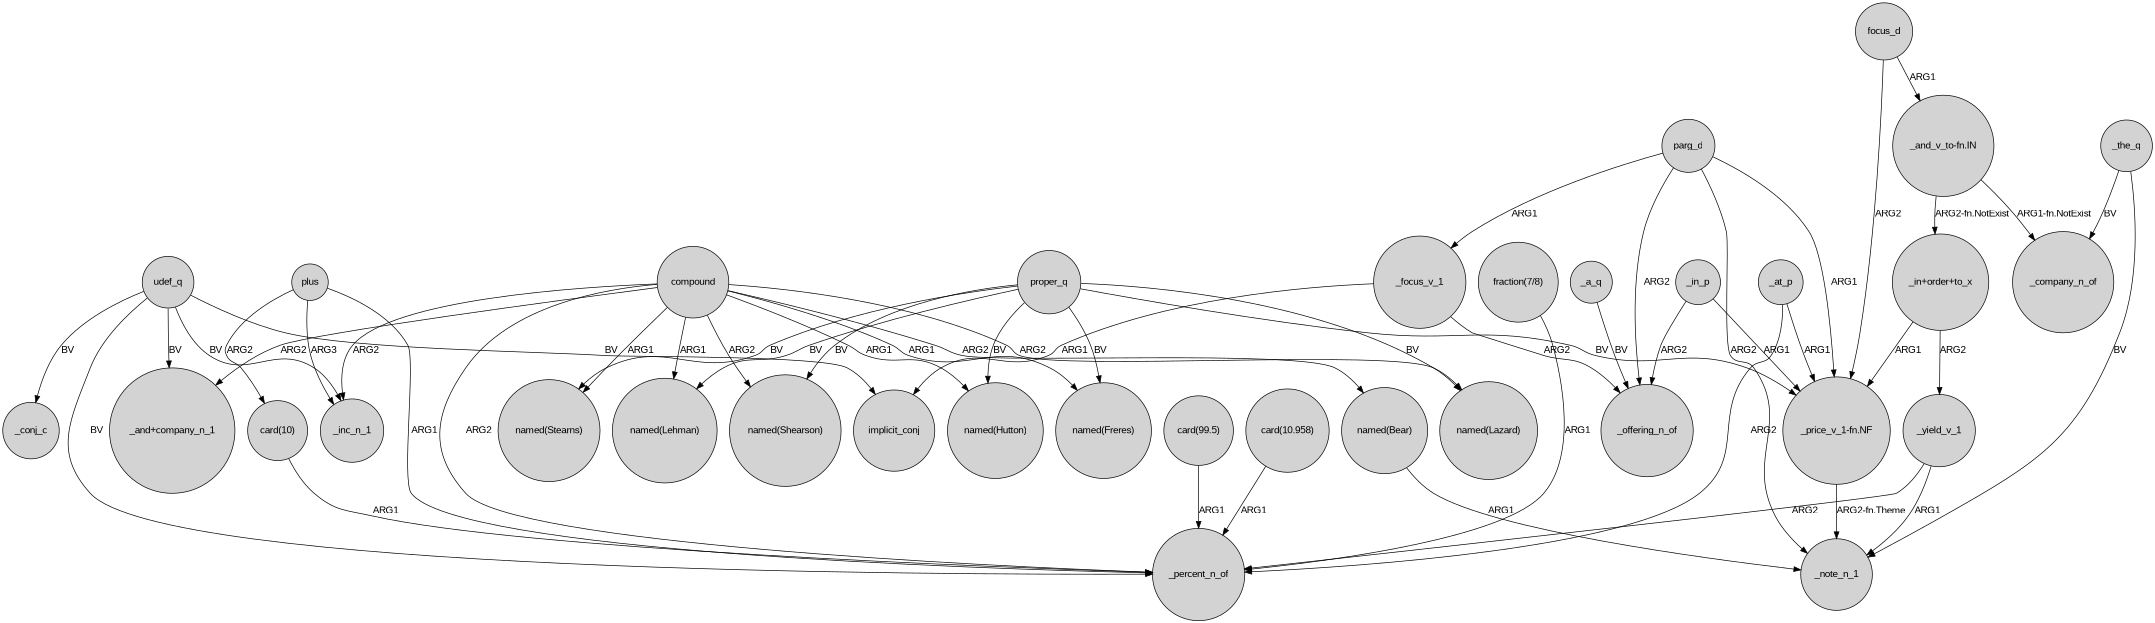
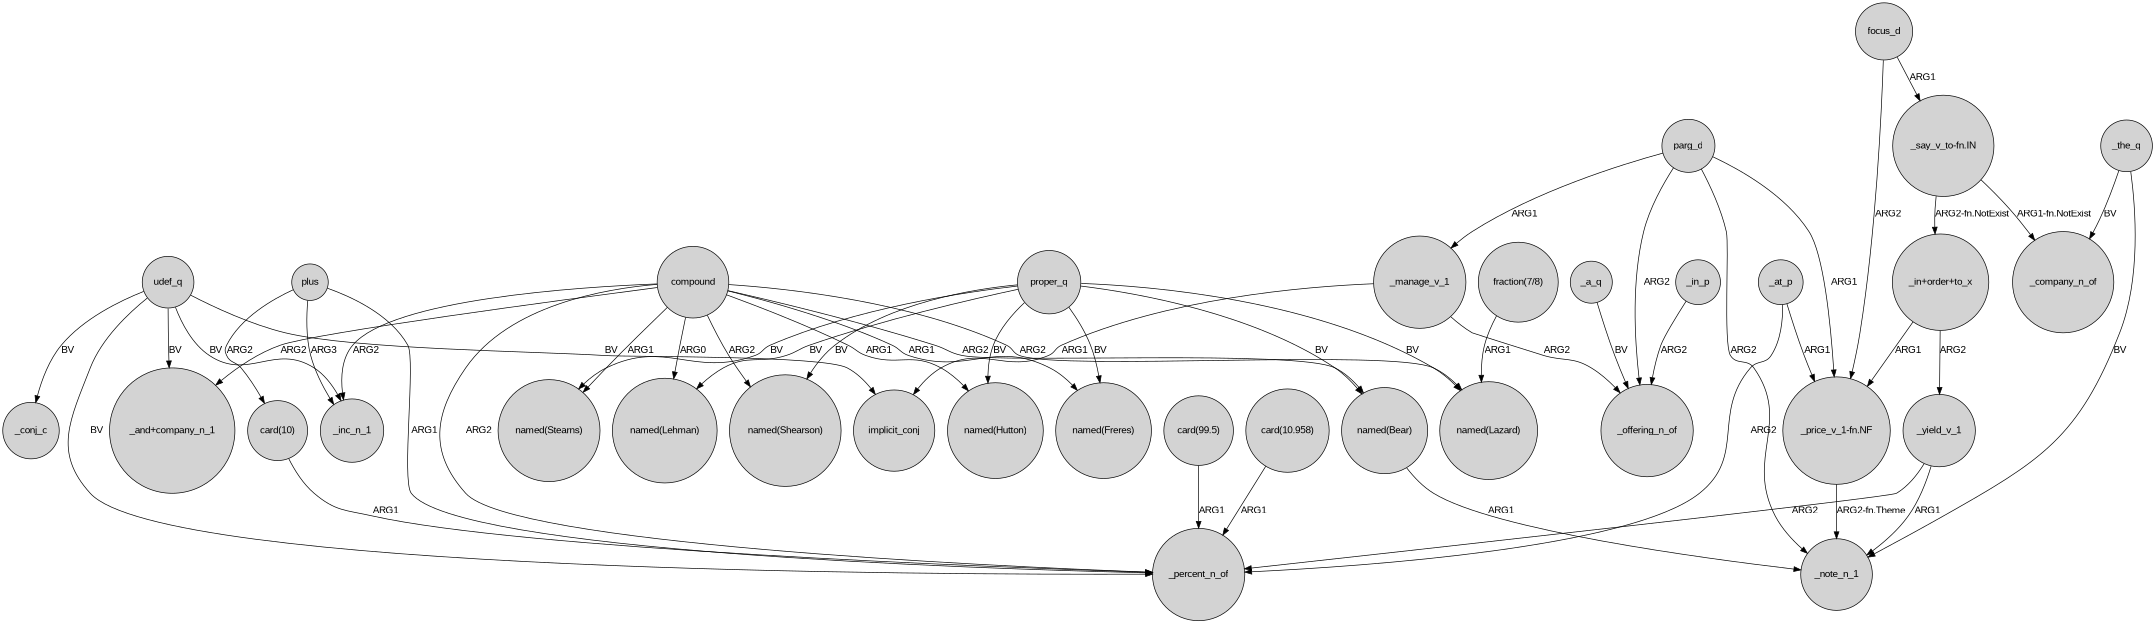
(1943, 146) -> (1943, 146)
(1420, 282) -> (1420, 282)
(1439, 336) -> (1227, 318)
(1754, 342) -> none
(693, 350) -> (693, 350)
(1492, 523) -> (1485, 344)
